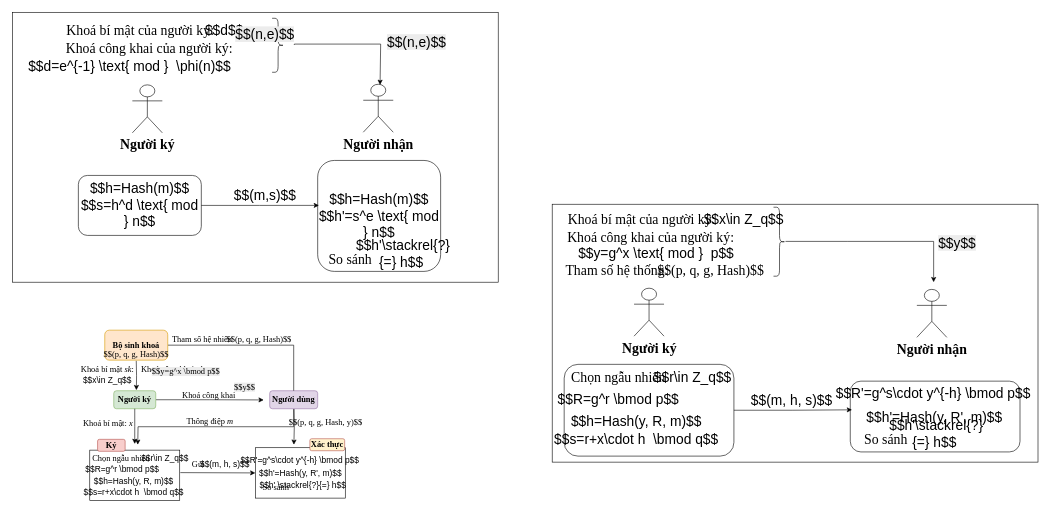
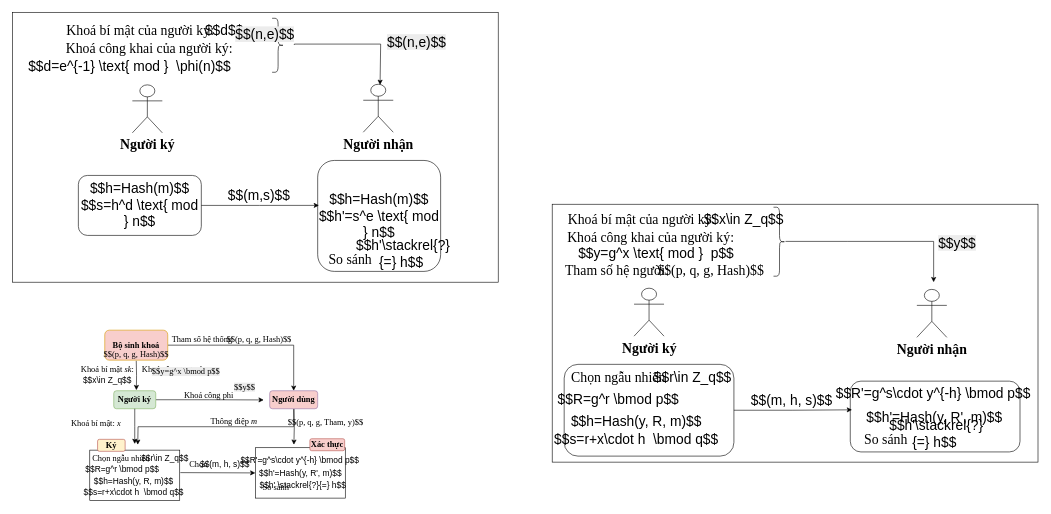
(265, 195) -> (259, 195)
(617, 270) -> (617, 270)
(202, 339) -> (202, 339)
(136, 345) -> (136, 345)
(175, 369) -> (175, 369)
(294, 387) -> (294, 385)
(210, 395) -> (210, 395)
(294, 400) -> (294, 400)
(210, 422) -> (234, 422)
(326, 423) -> (326, 423)
(108, 424) -> (96, 424)
(327, 445) -> (327, 445)
(111, 446) -> (111, 446)
(199, 465) -> (199, 465)
